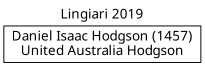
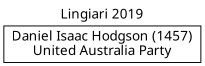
(102, 44) -> (102, 44)
